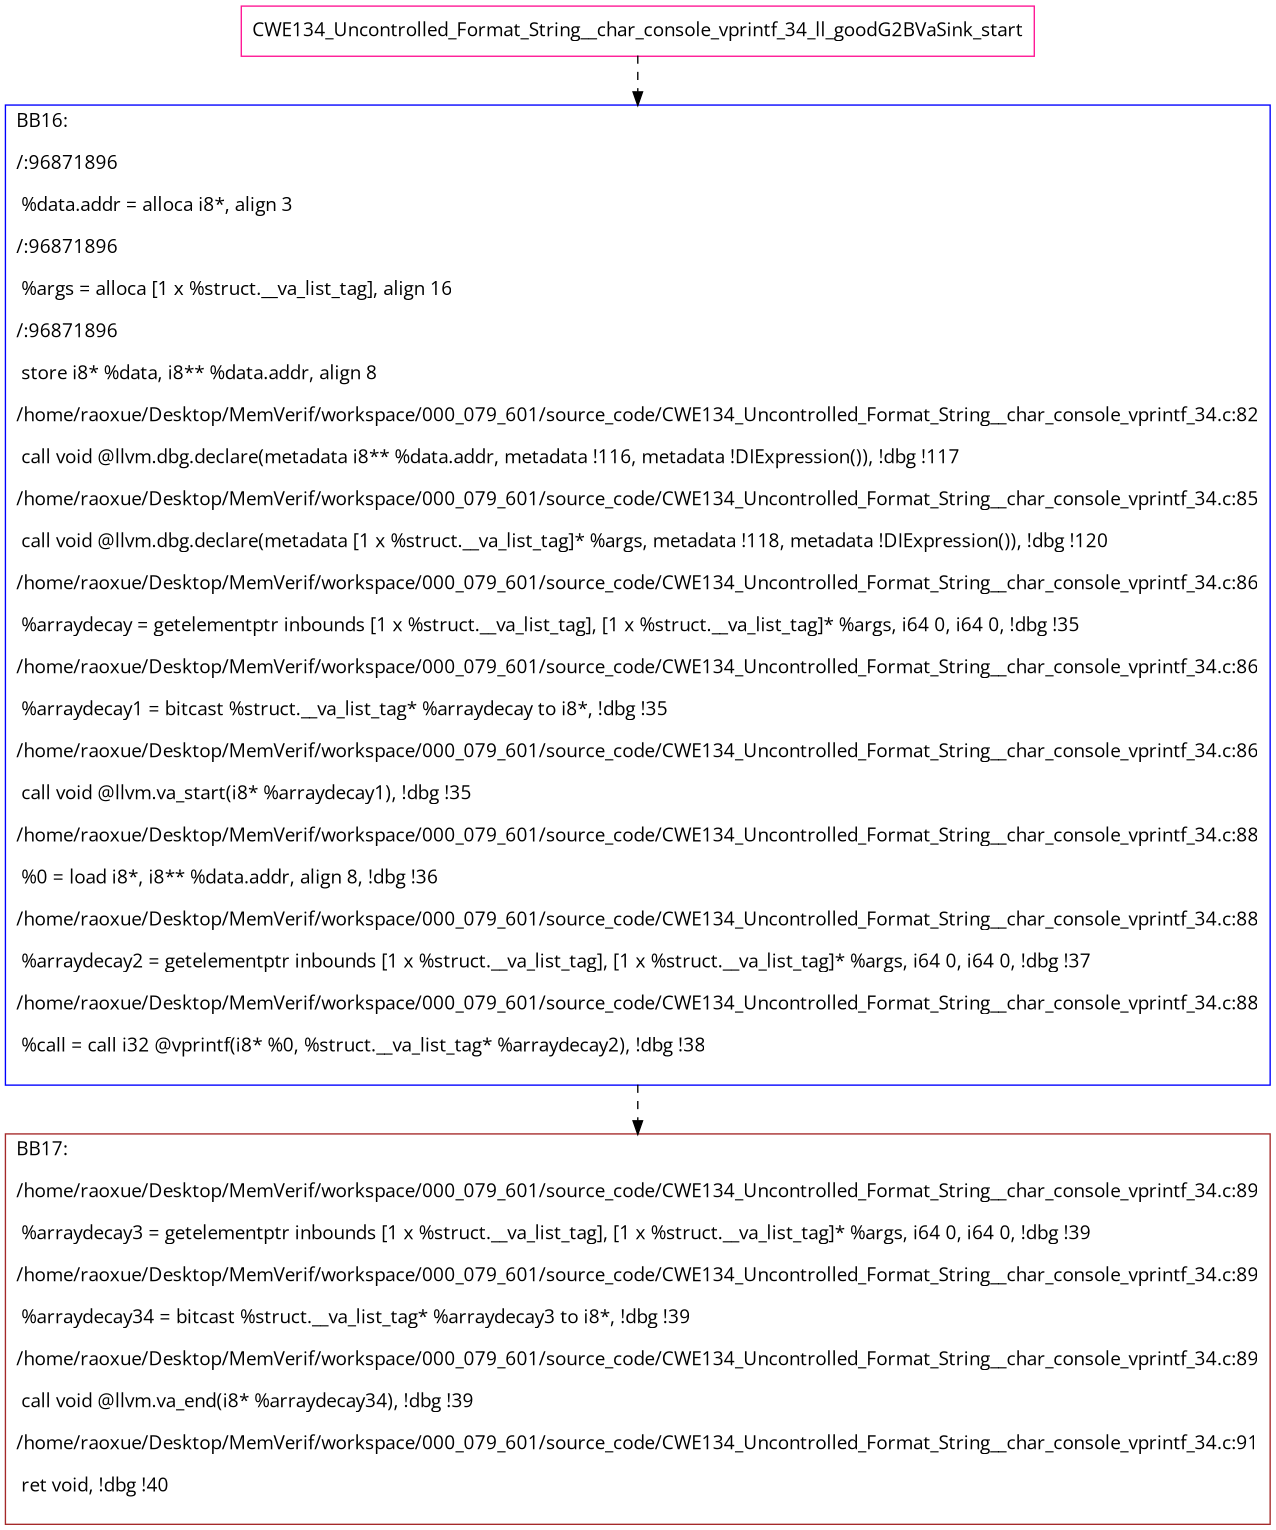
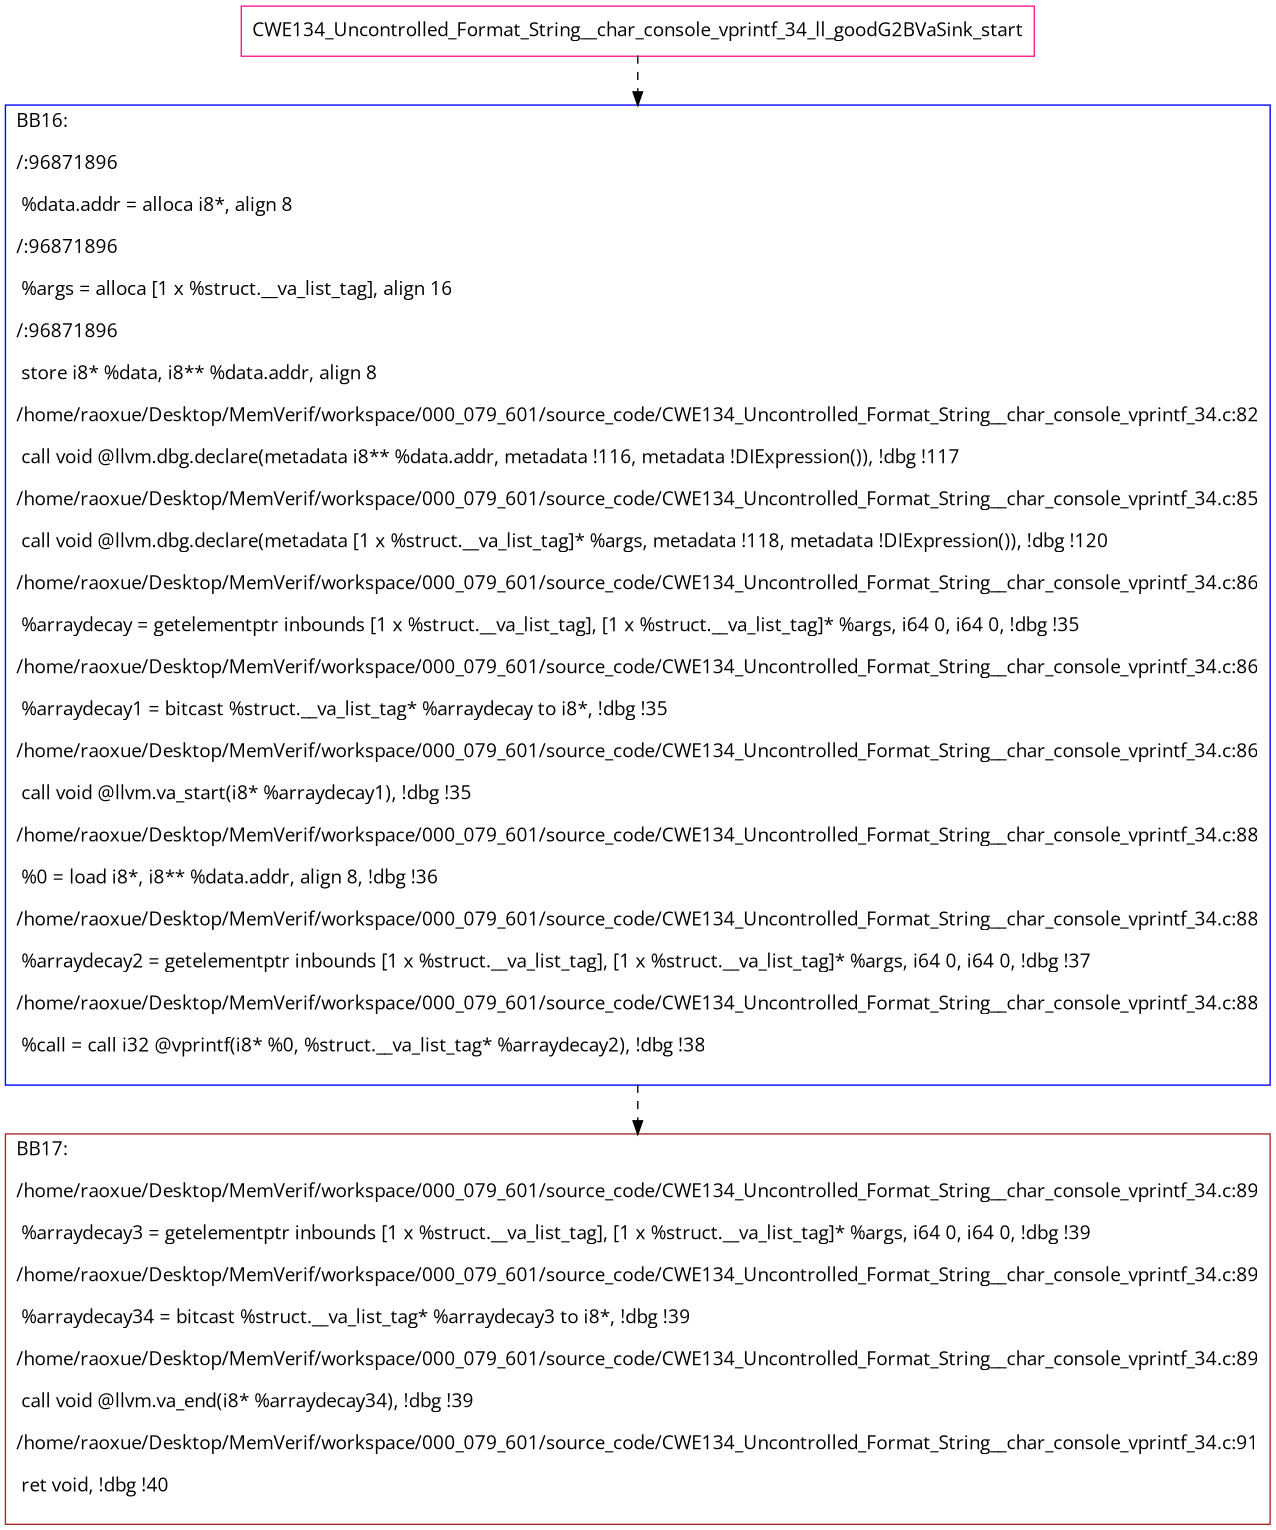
(155, 205) -> (155, 205)
